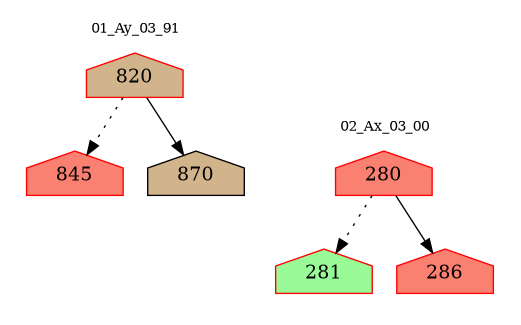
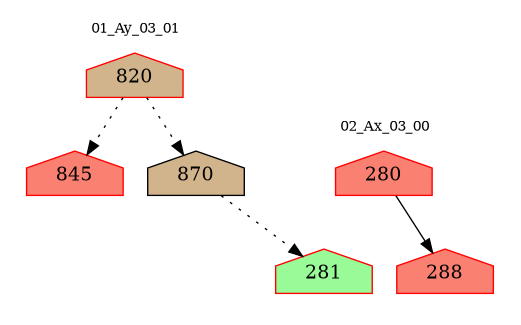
(135, 29) -> (135, 29)
(161, 120) -> (161, 120)
(358, 218) -> (256, 222)
(445, 274) -> (445, 274)
